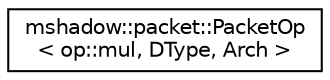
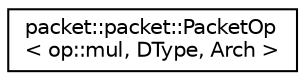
(165, 40) -> (153, 40)
